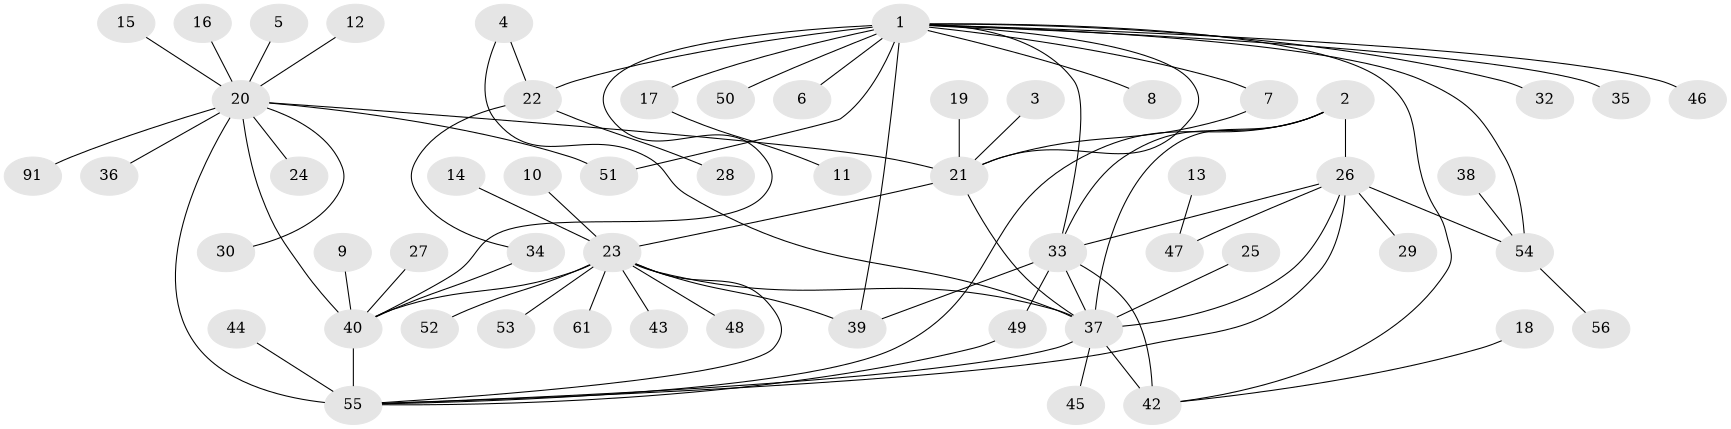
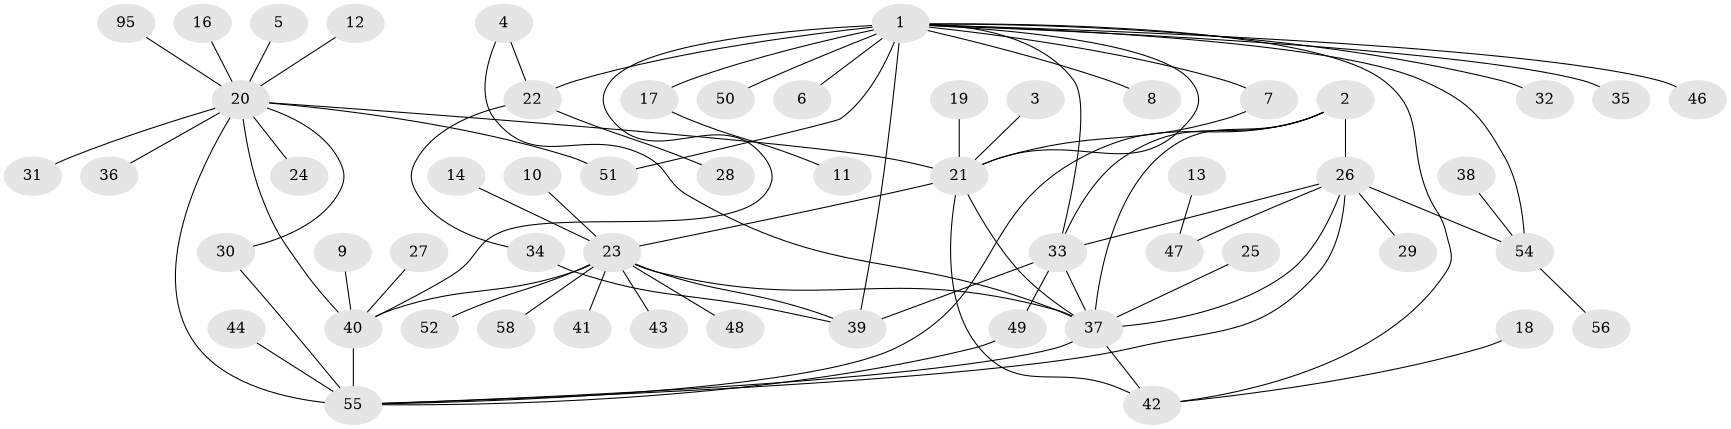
(126, 23) -> (126, 23)
(33, 176) -> (33, 176)
(444, 290) -> (700, 298)
(1137, 318) -> (986, 354)
(506, 329) -> (506, 329)
(583, 329) -> (583, 329)
(675, 375) -> (291, 329)
(1076, 405) -> none
